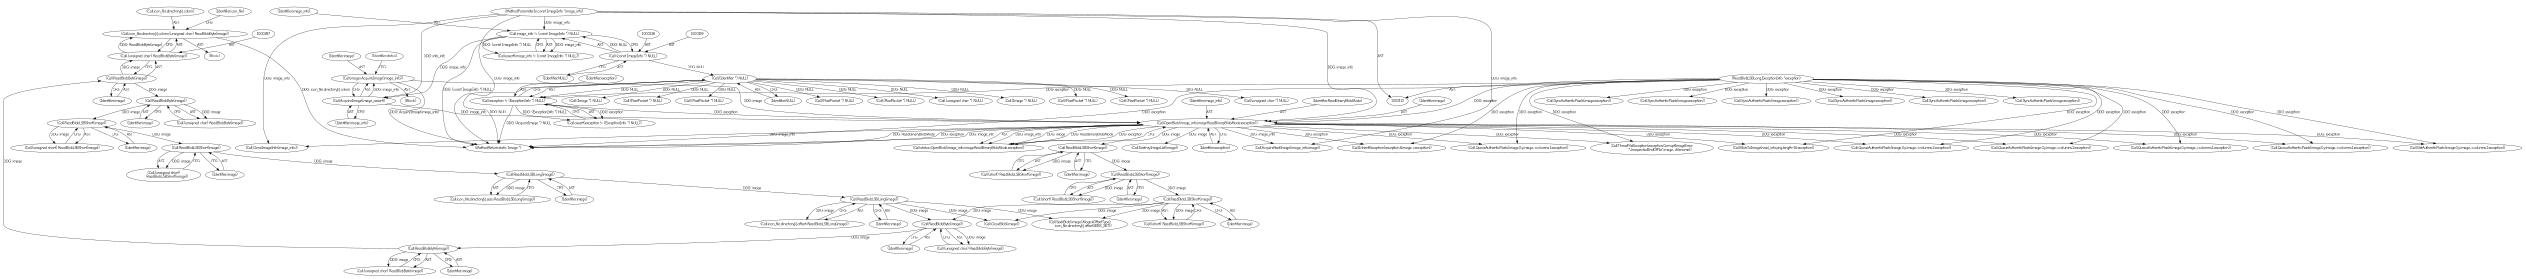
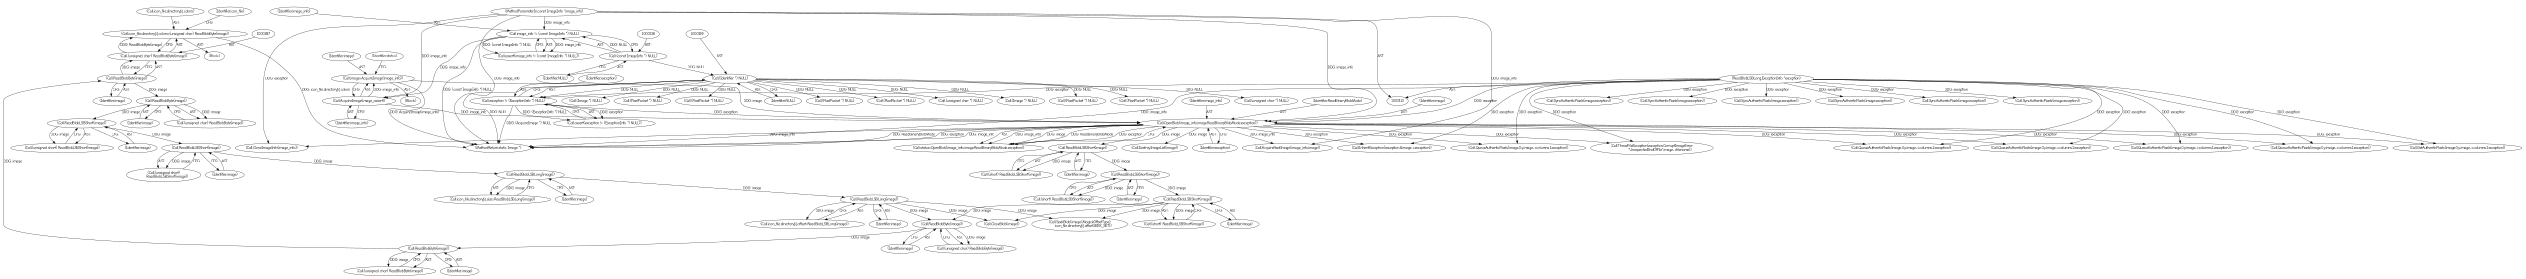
(668, 44) -> (713, 55)
(434, 56) -> (434, 56)
(277, 79) -> (277, 79)
(1154, 112) -> (1154, 112)
(1773, 148) -> none
